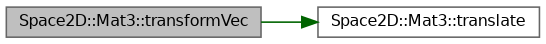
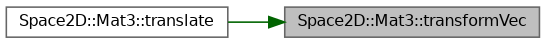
(281, 22) -> (248, 22)
